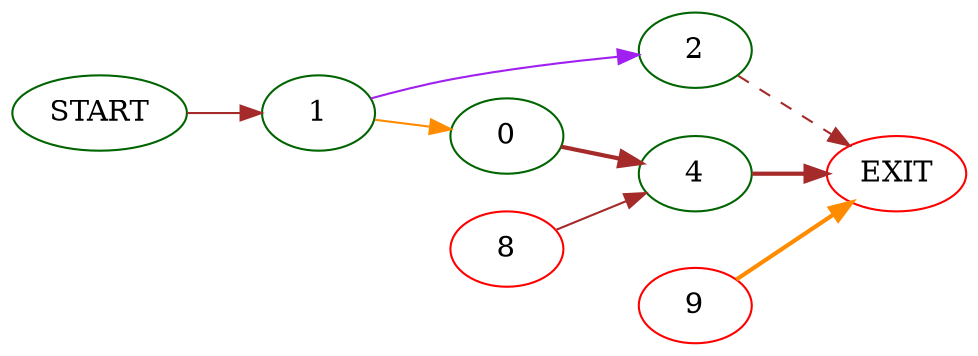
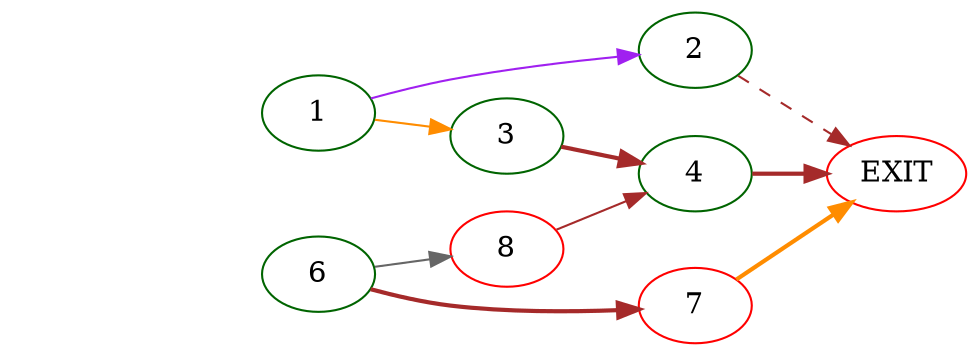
(100, 113) -> none
(507, 136) -> (507, 136)
none -> (319, 274)
(695, 306) -> (695, 306)
